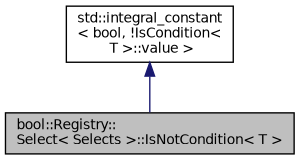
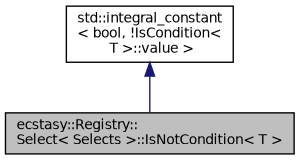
(150, 133) -> (150, 133)
